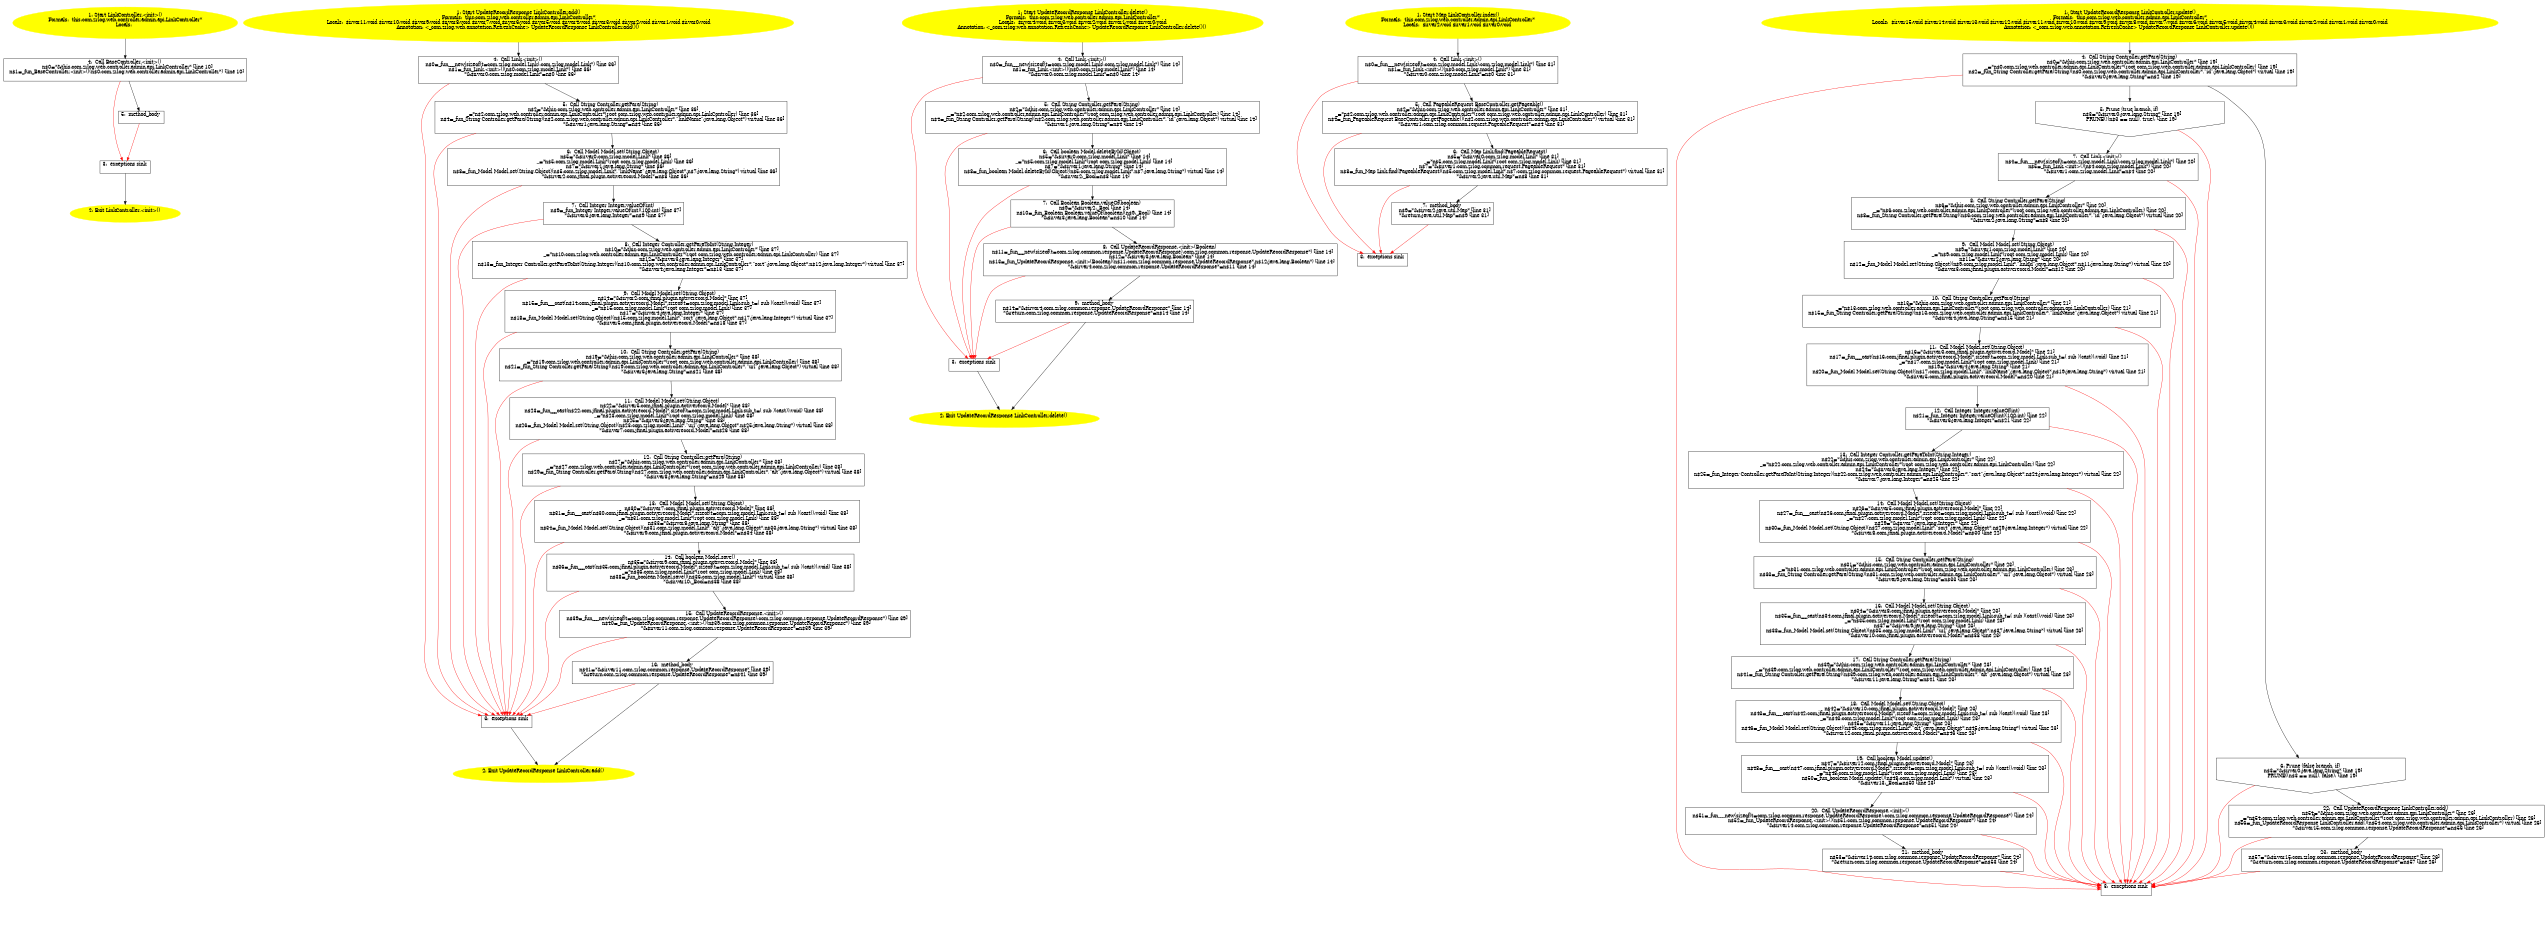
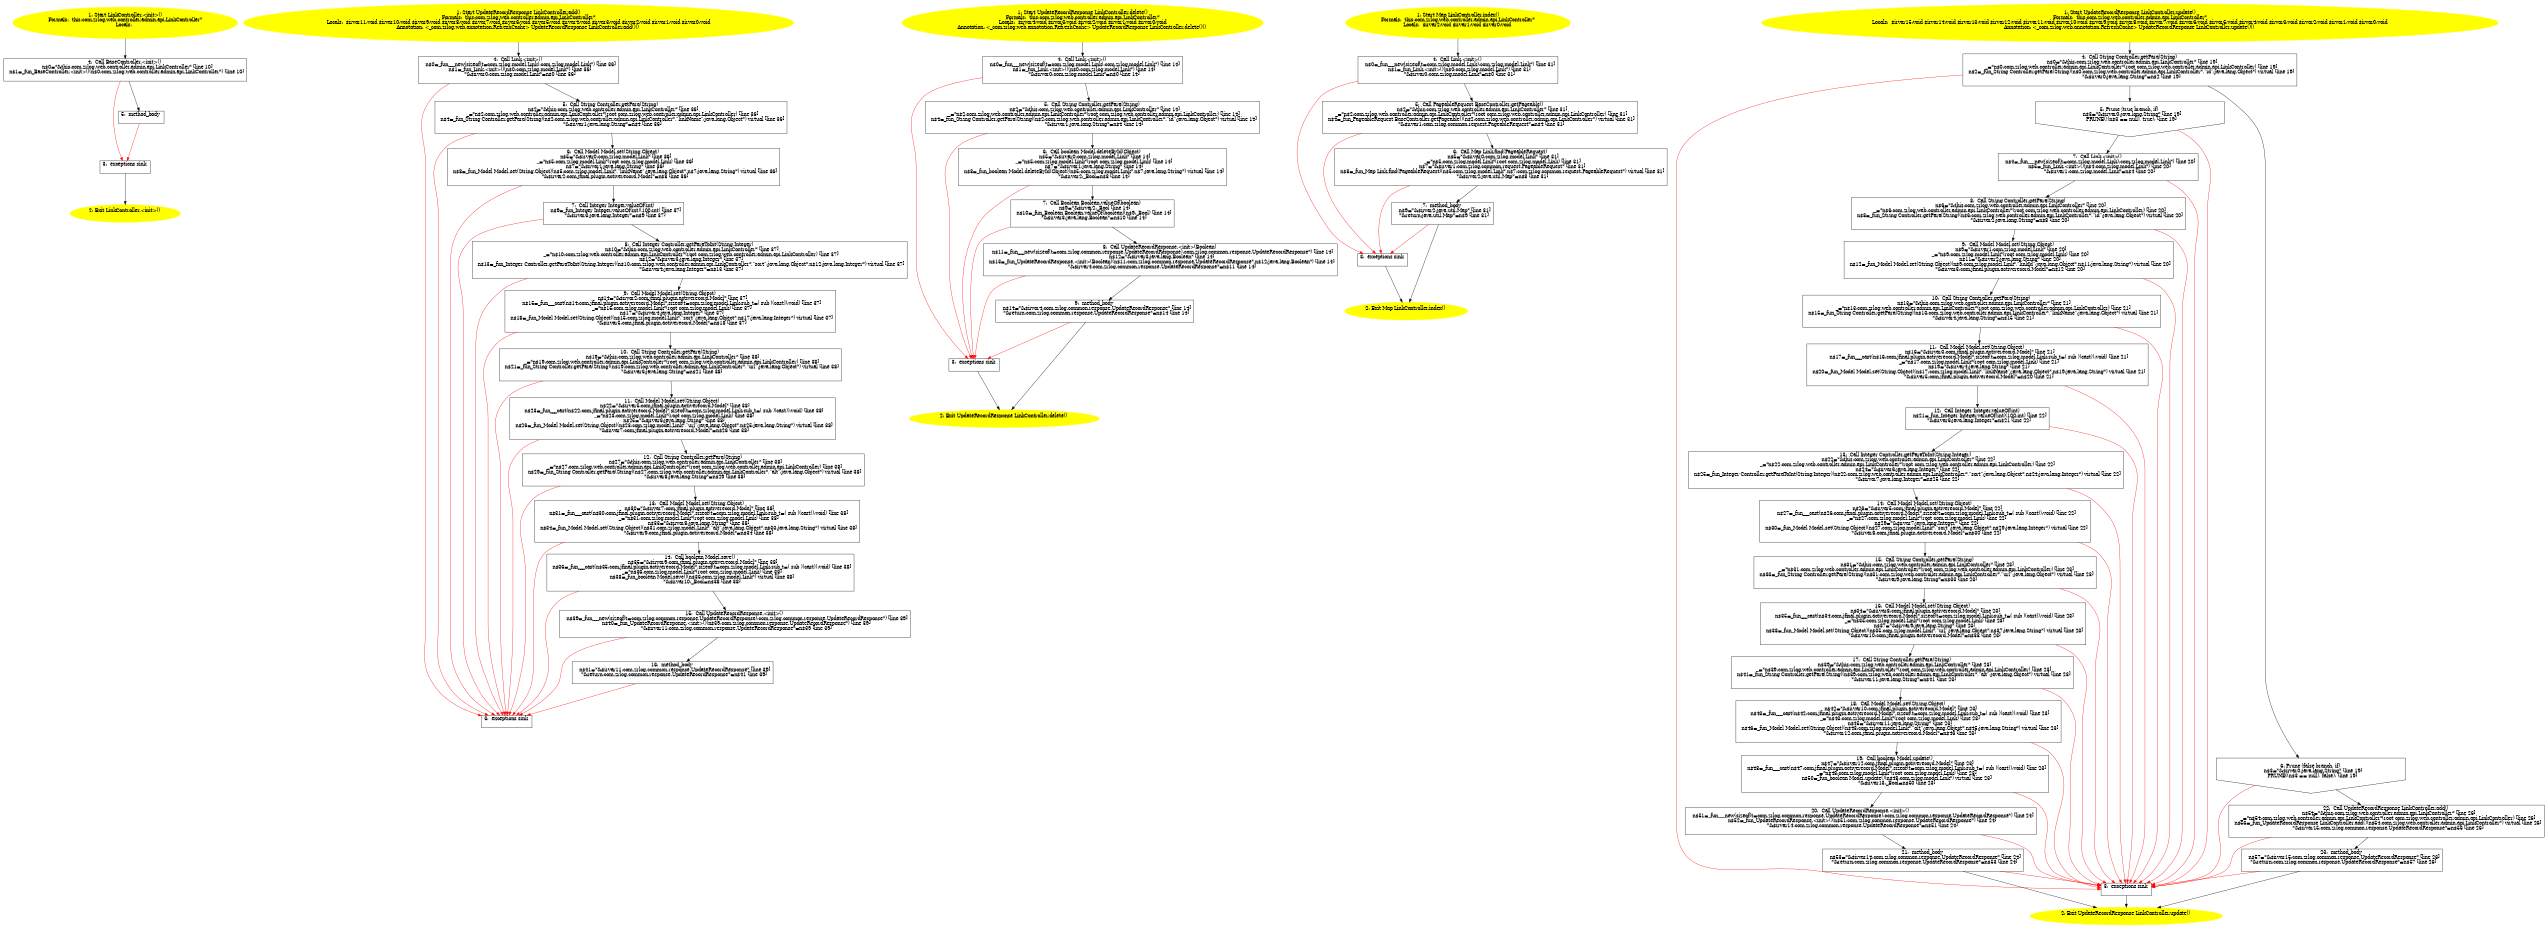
none -> (1406, 311)
(544, 774) -> none
none -> (2126, 916)
